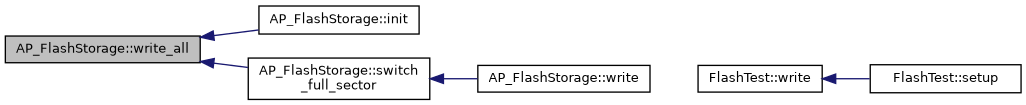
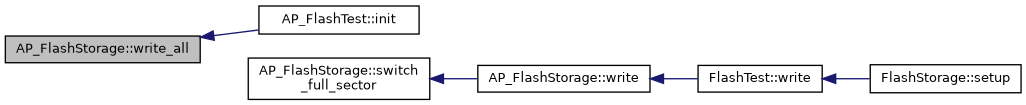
(339, 20) -> (339, 20)
(231, 65) -> none
none -> (681, 79)
(946, 79) -> (946, 79)
